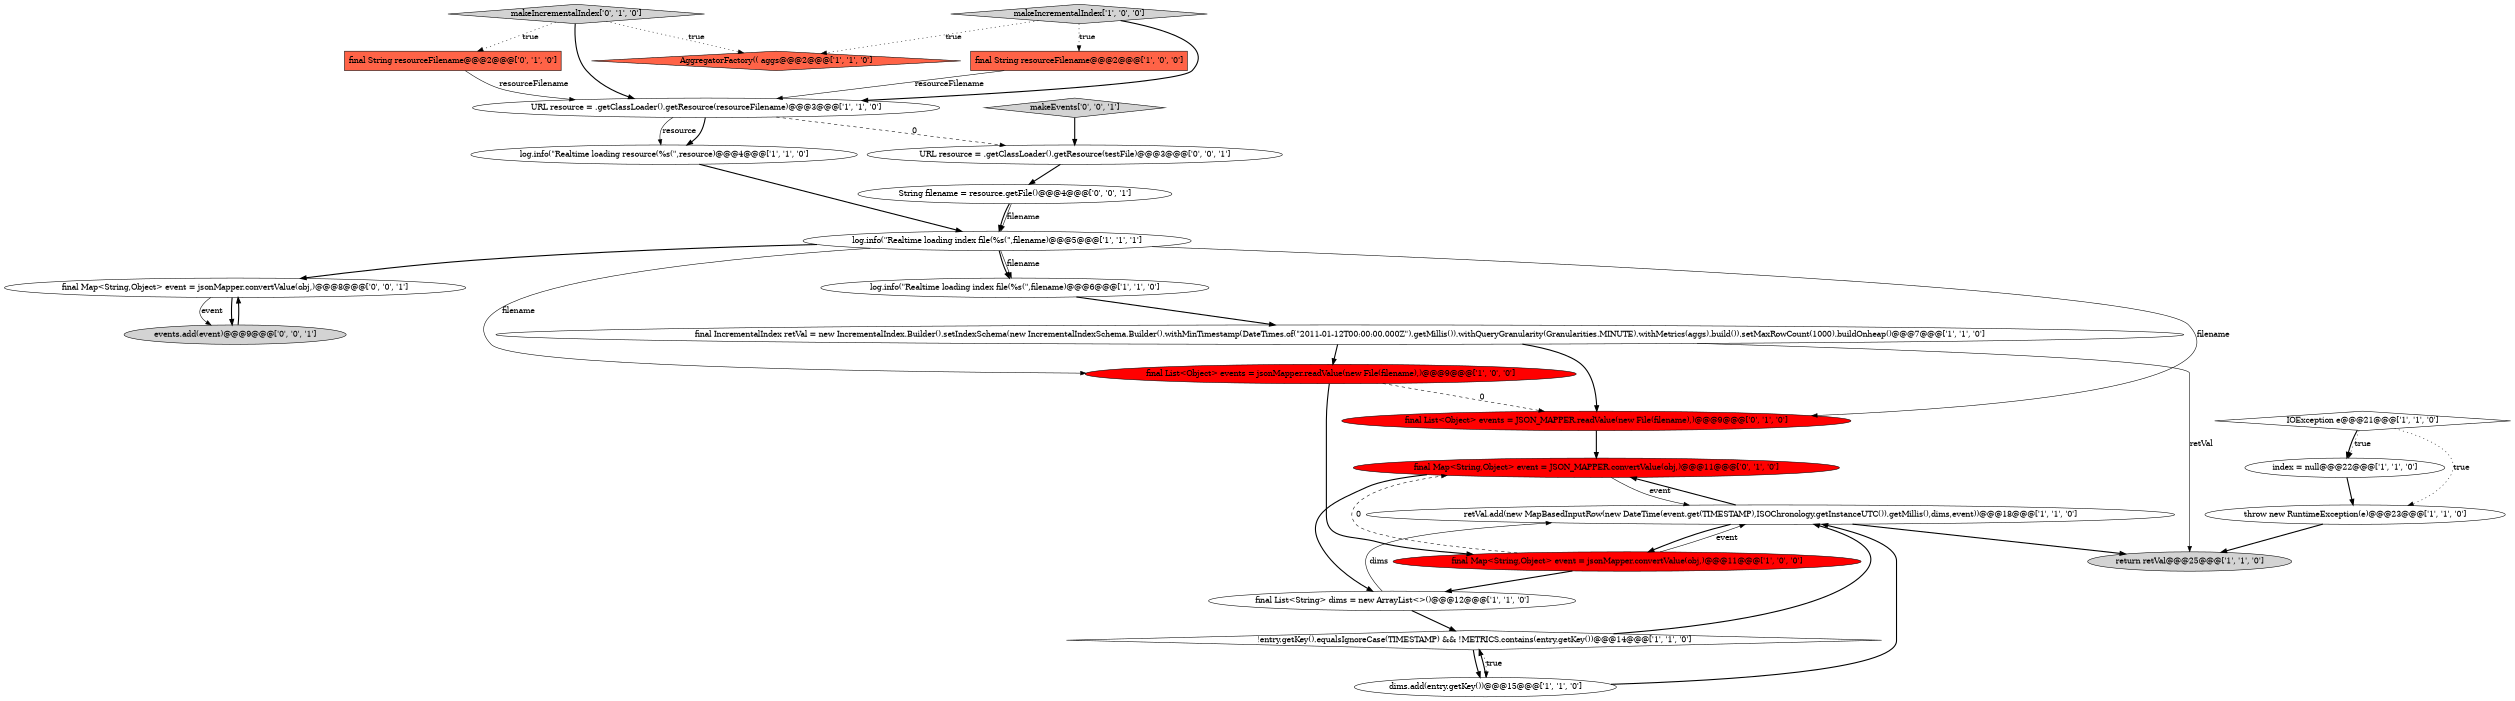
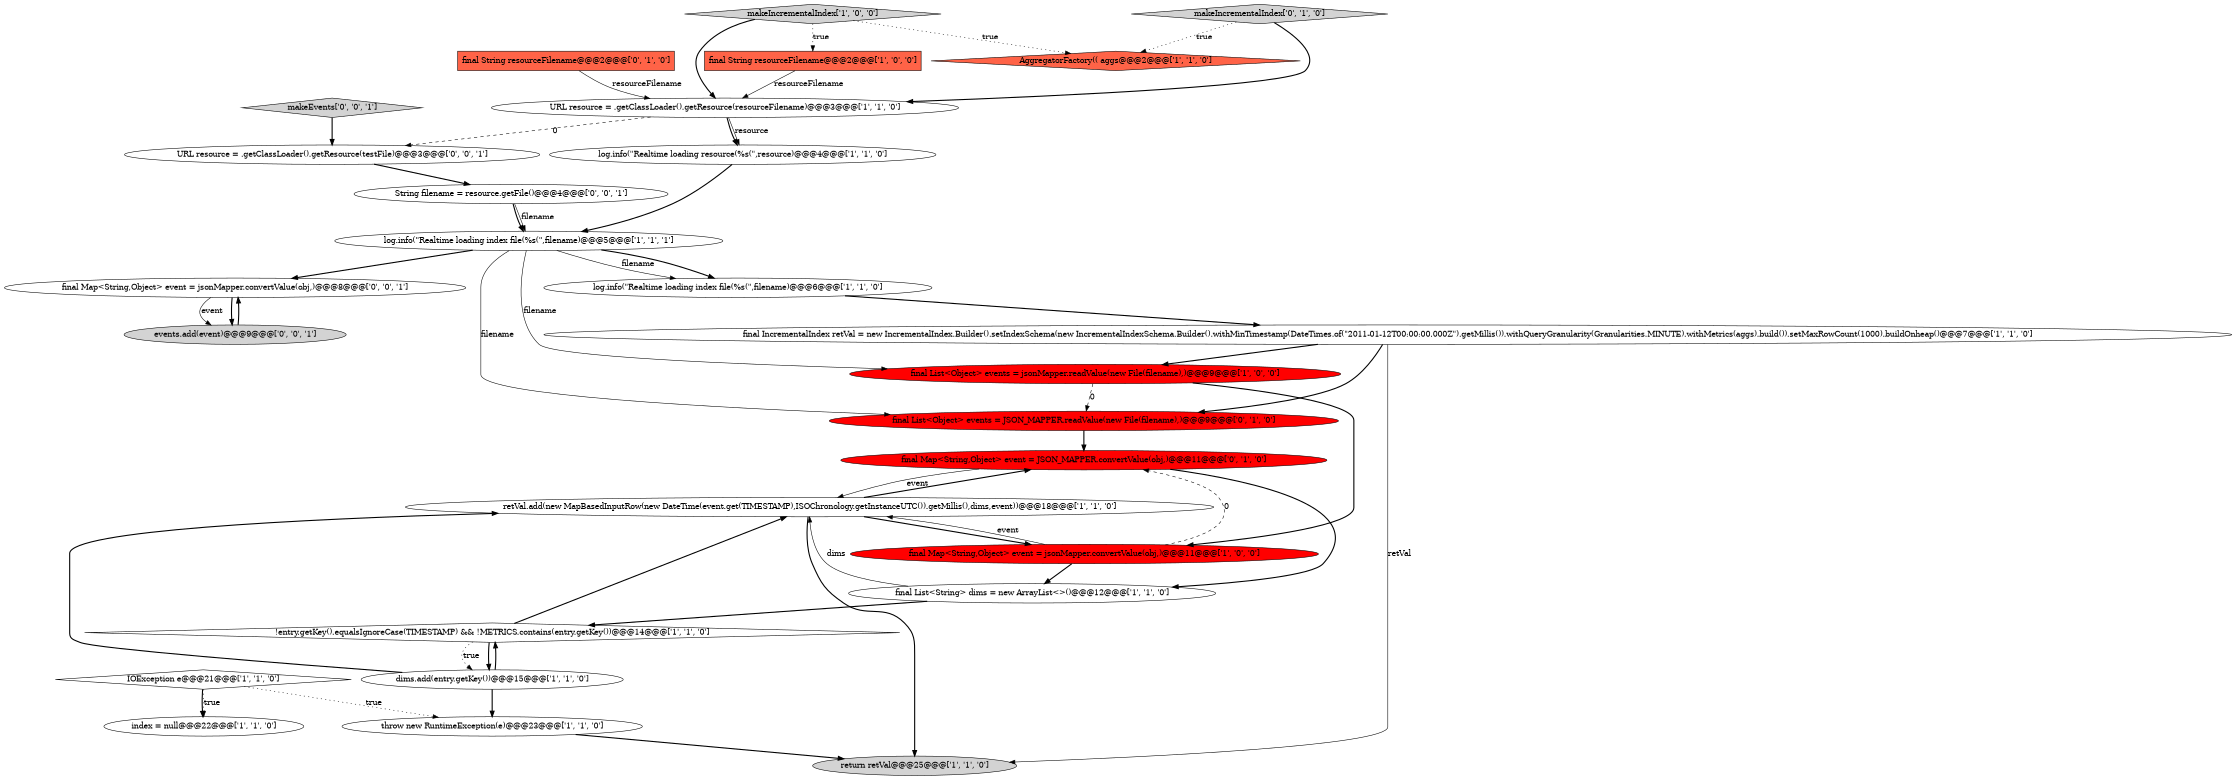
(519, 36) -> none
(2349, 488) -> (492, 700)
